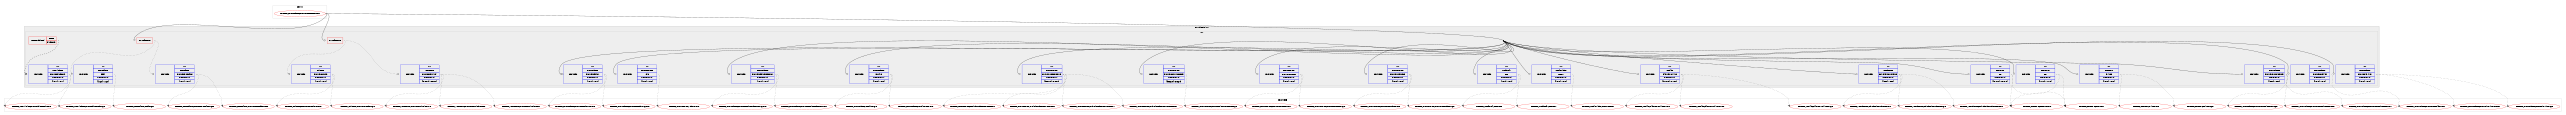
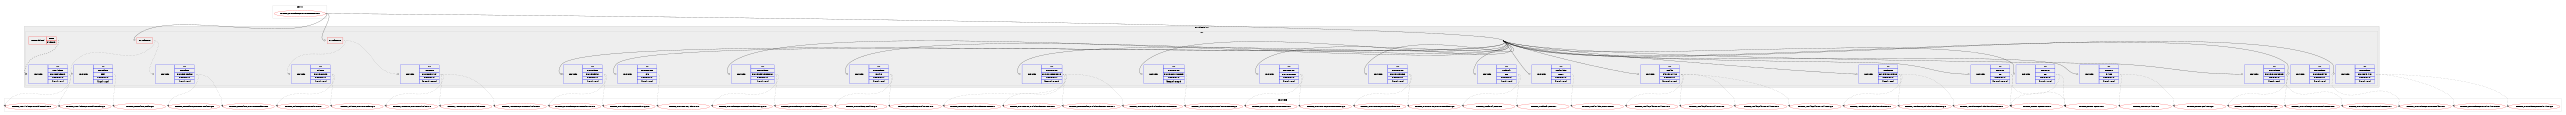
(1092, 107) -> (1092, 107)
none -> (1761, 107)
